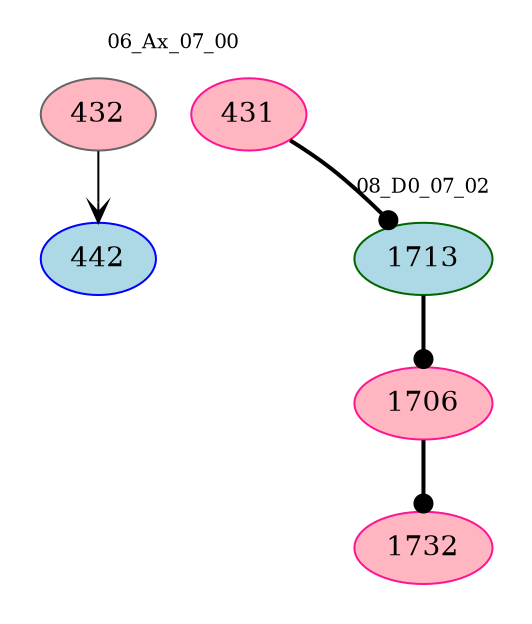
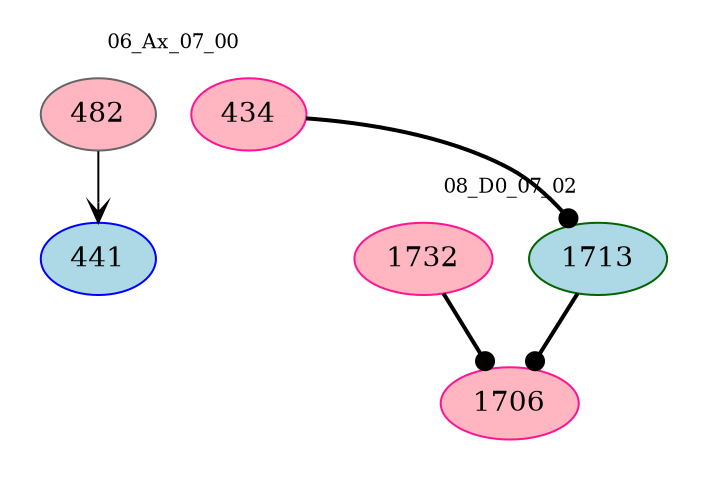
(98, 114) -> (98, 114)
(249, 114) -> (249, 114)
(98, 259) -> (98, 259)
(423, 468) -> (462, 324)
